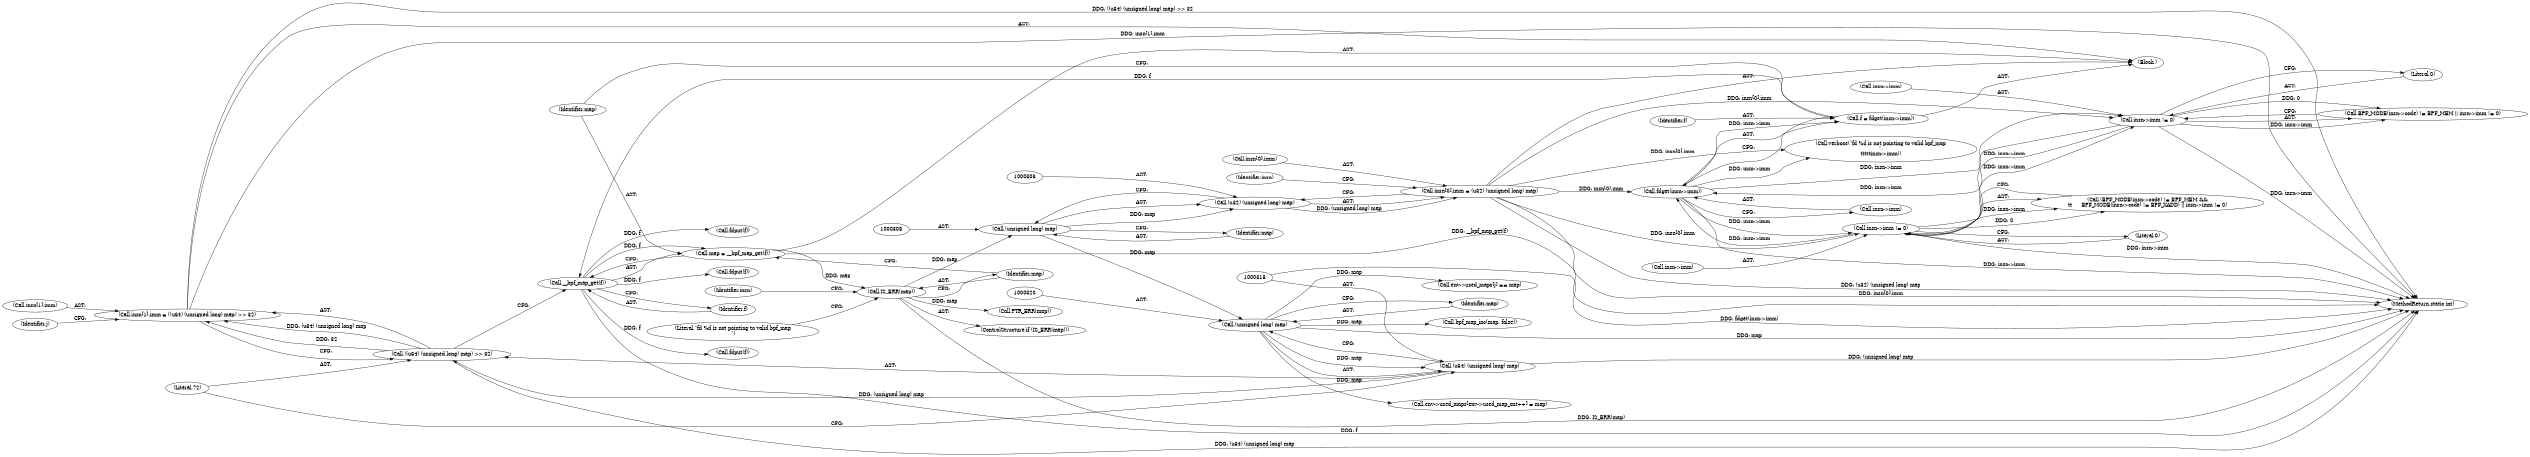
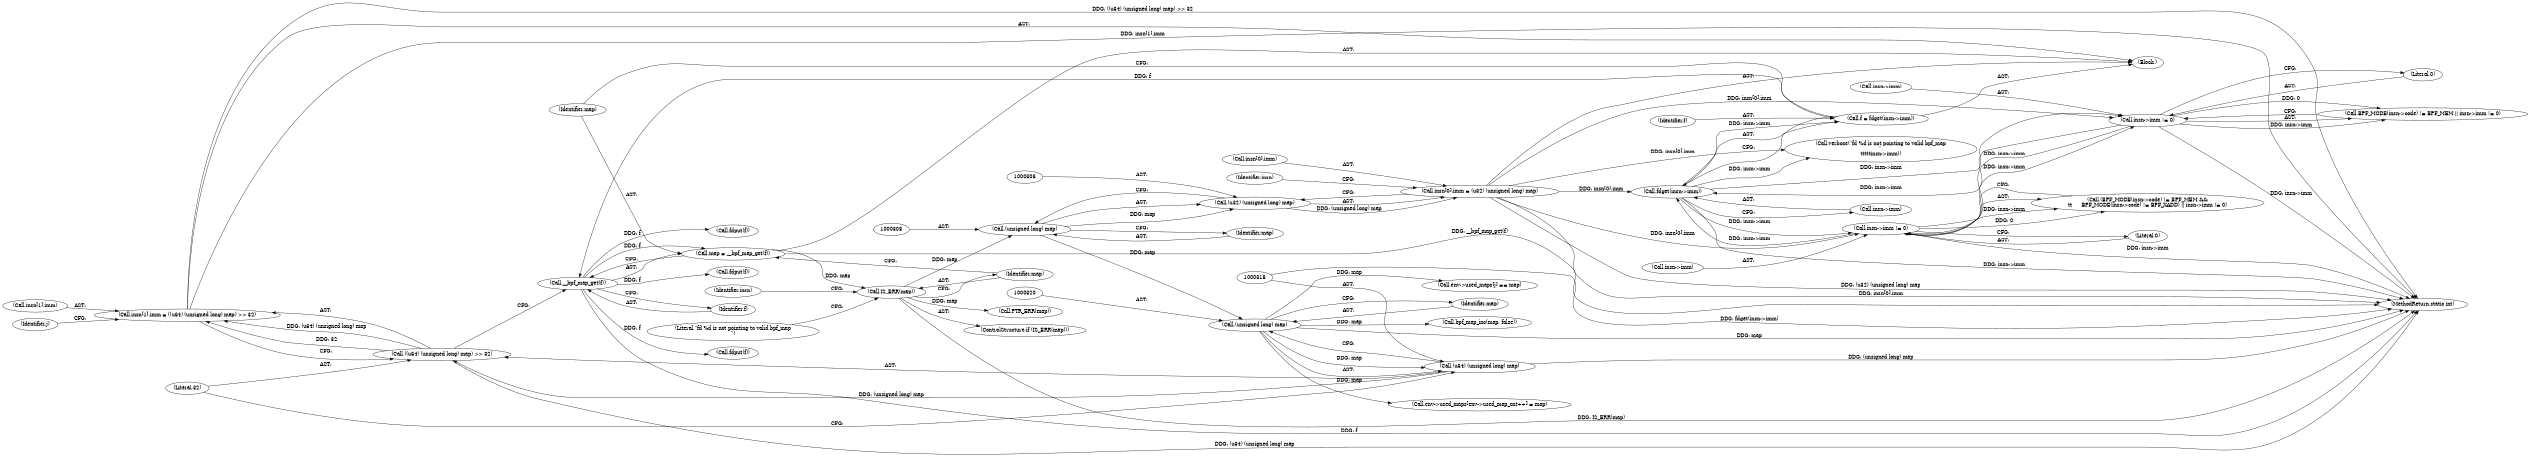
(187, 388) -> (187, 388)
